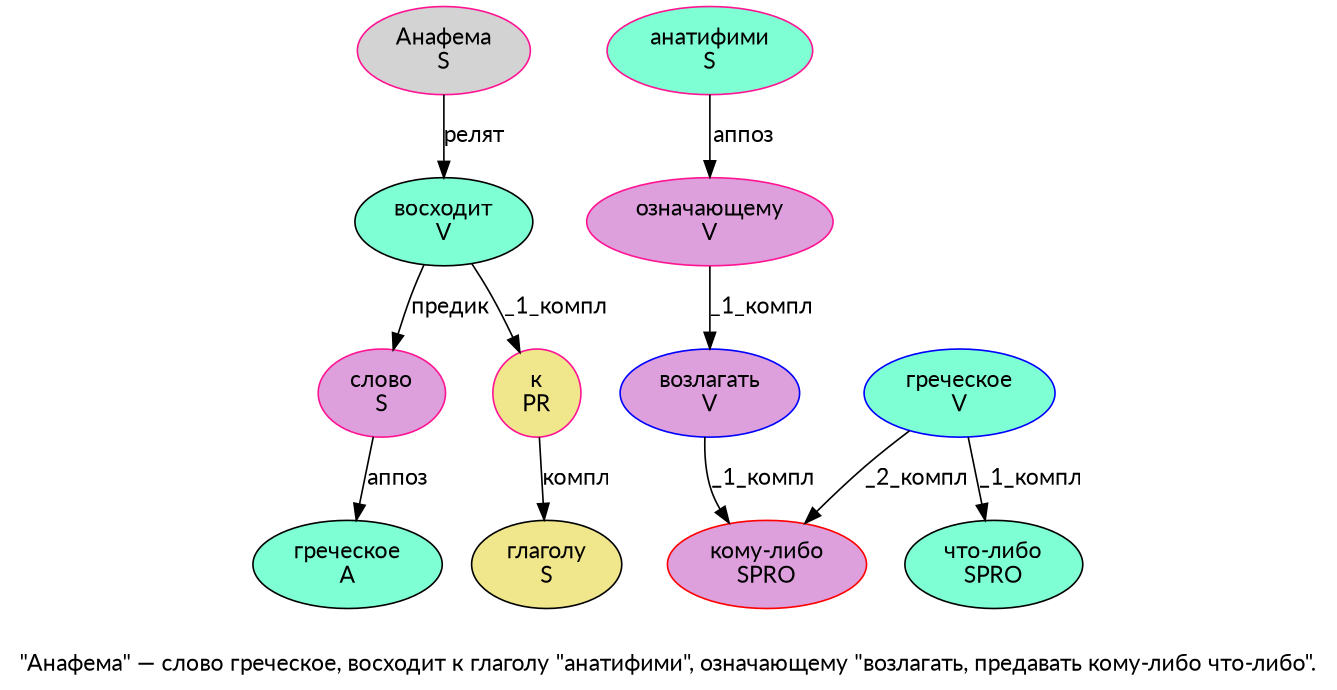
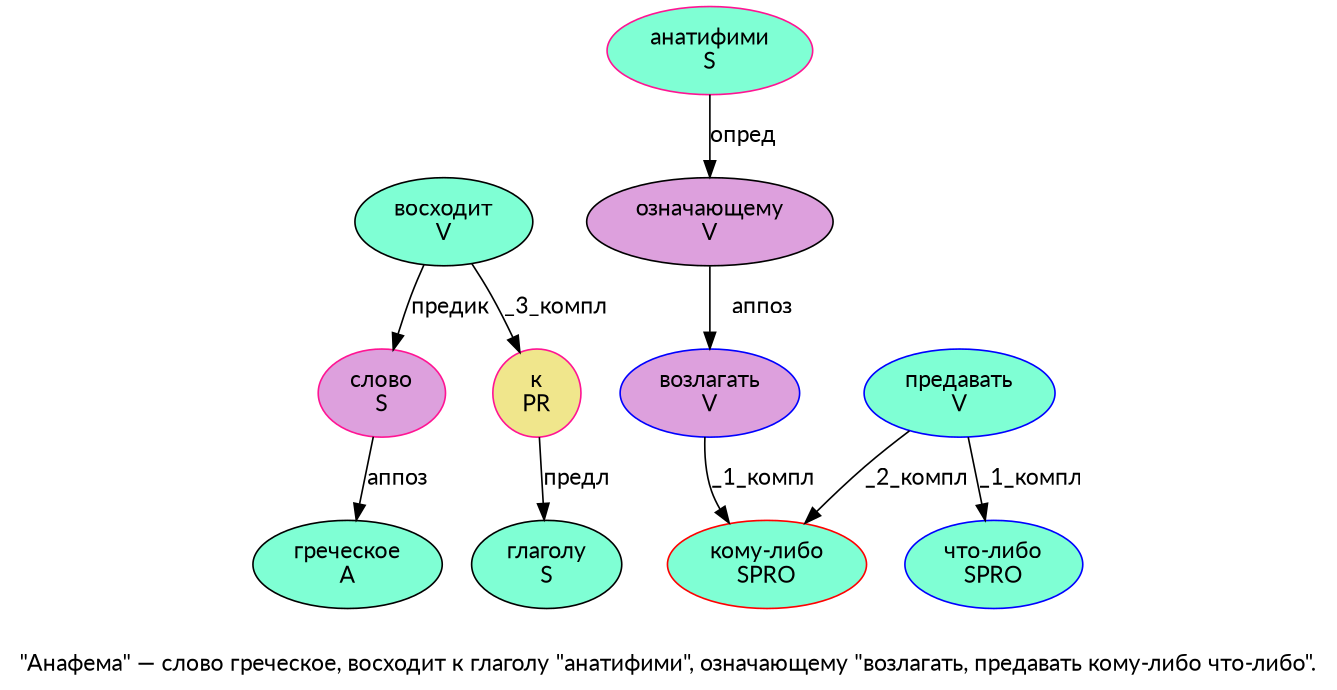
(444, 51) -> none
(743, 136) -> (743, 136)
(710, 222) -> (710, 222)
(556, 307) -> (556, 307)
(762, 307) -> (762, 307)
(960, 393) -> (960, 393)
(577, 479) -> (577, 479)
(547, 564) -> (547, 564)
(767, 564) -> (767, 564)
(994, 564) -> (994, 564)
